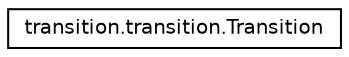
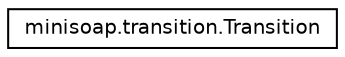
(175, 29) -> (173, 29)
